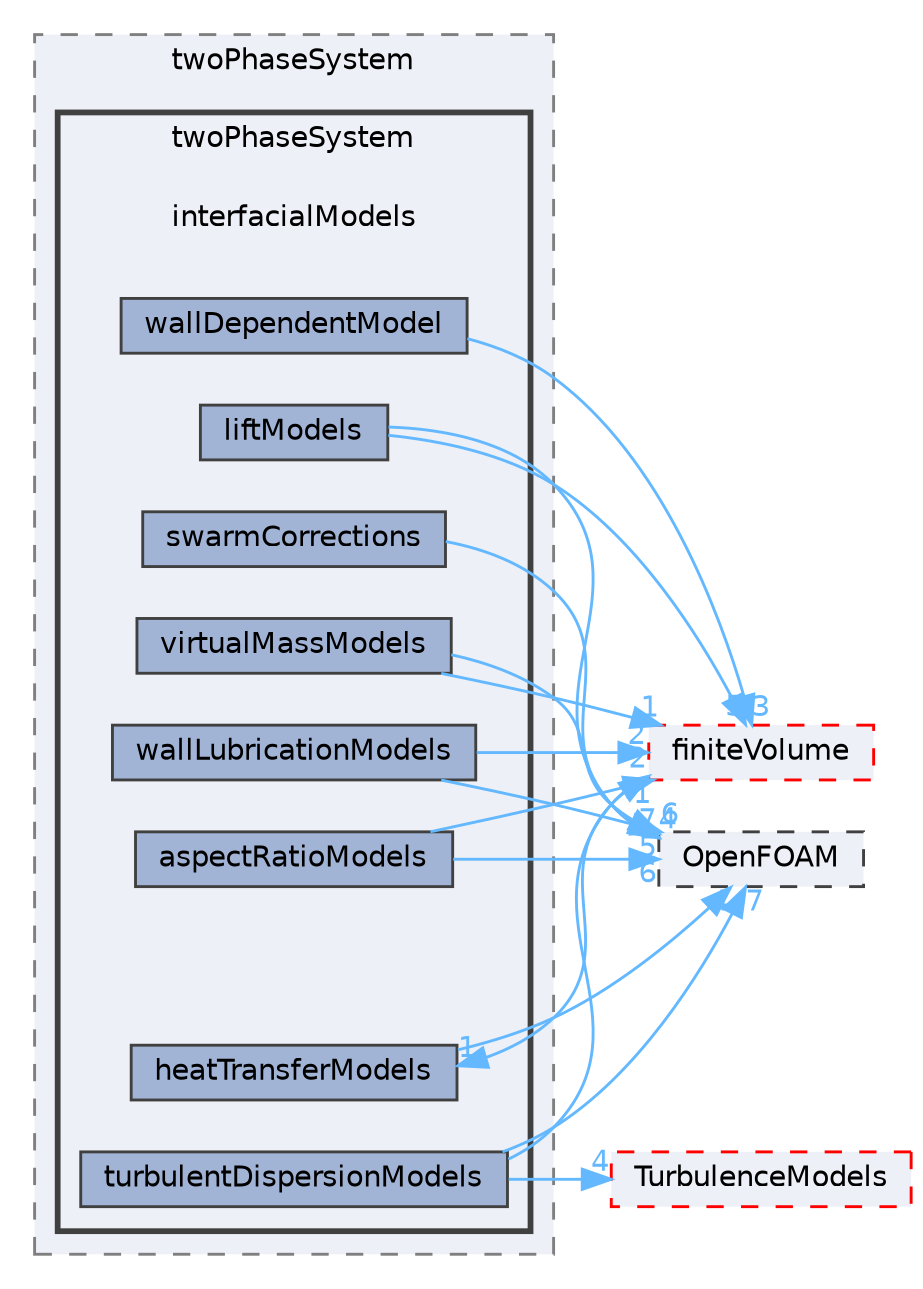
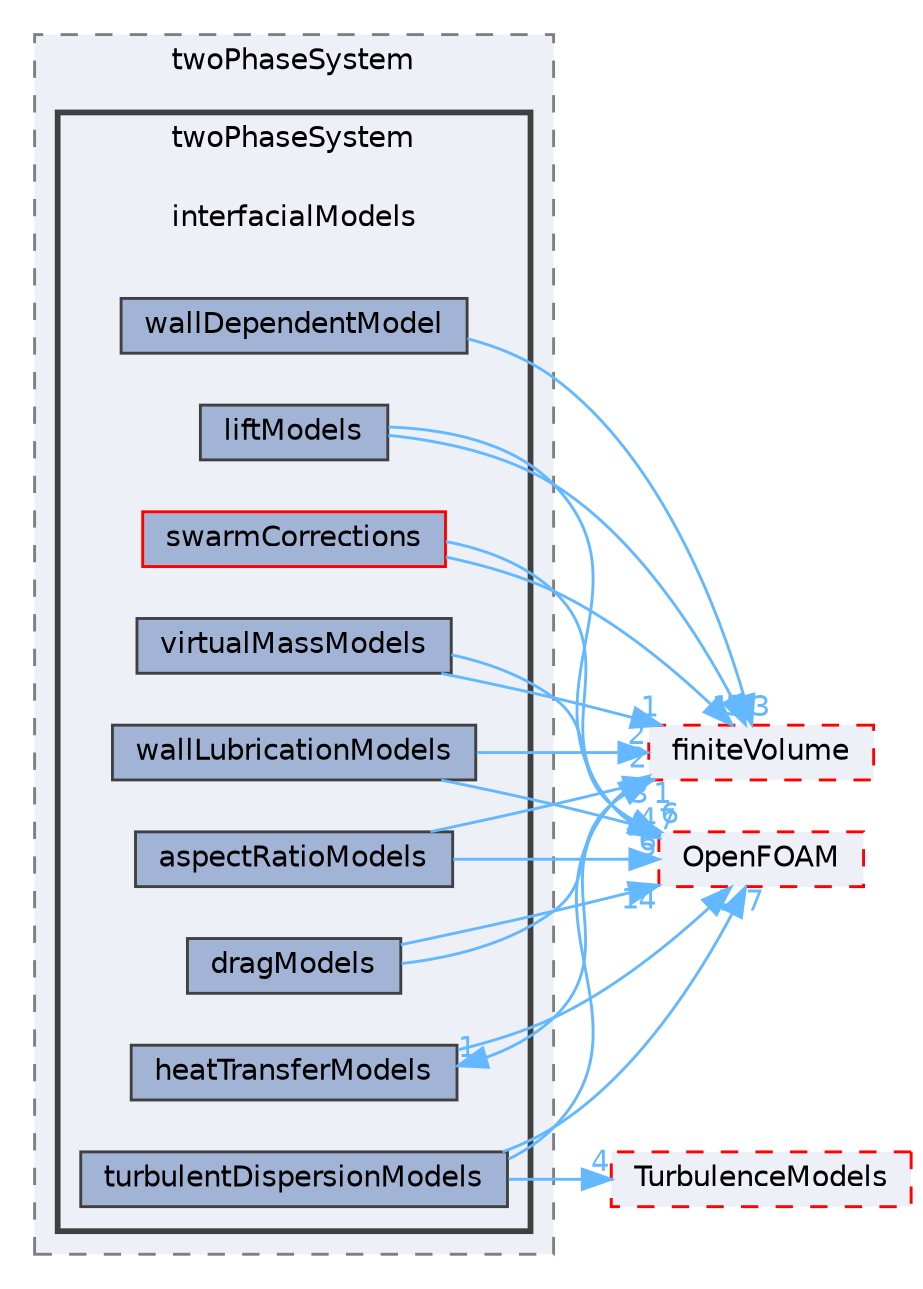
(294, 539) -> (294, 539)
none -> (609, 622)
(761, 859) -> (761, 859)
none -> (294, 966)
